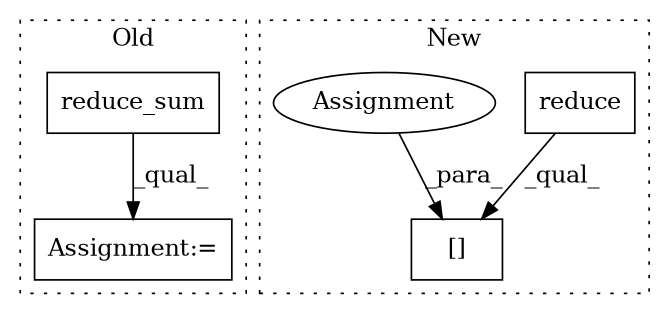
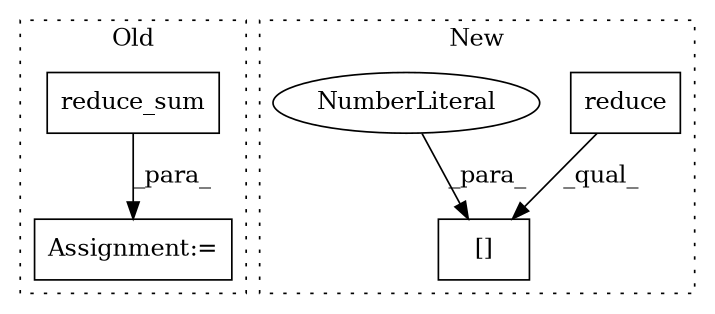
(384, 103) -> (406, 103)
(171, 176) -> (172, 176)
